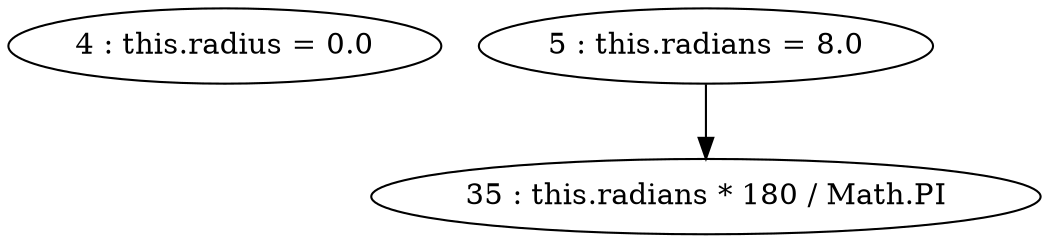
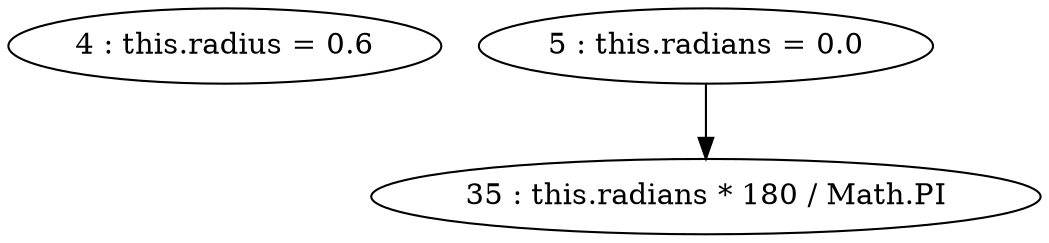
(225, 46) -> (225, 46)
(706, 46) -> (706, 46)
